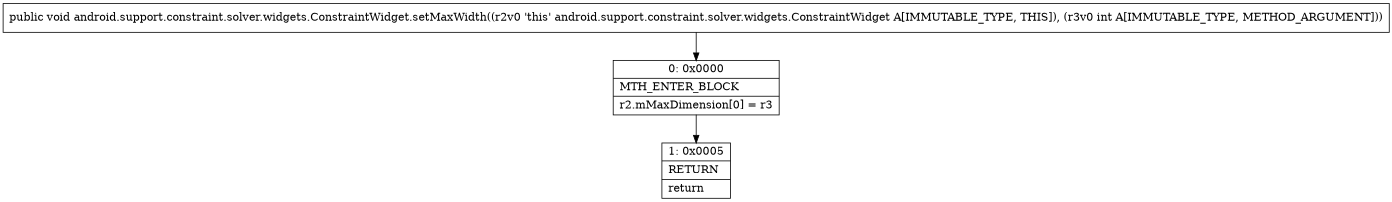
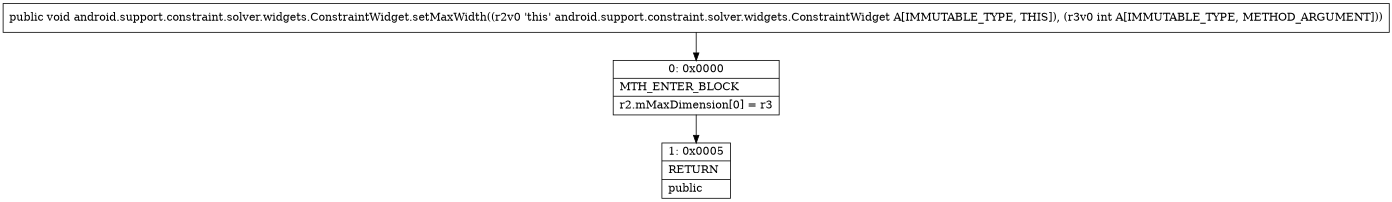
(686, 189) -> (685, 189)
